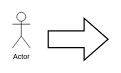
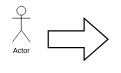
(21, 30) -> (21, 24)
